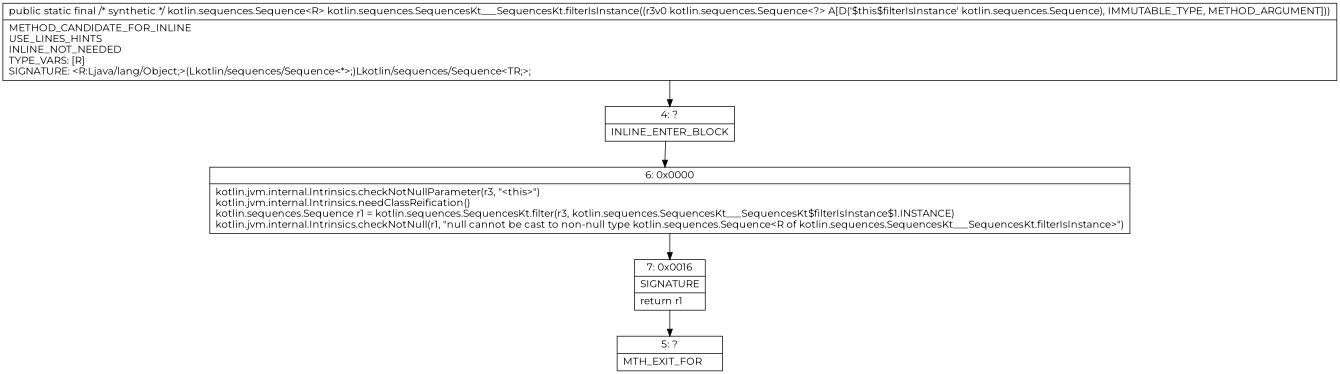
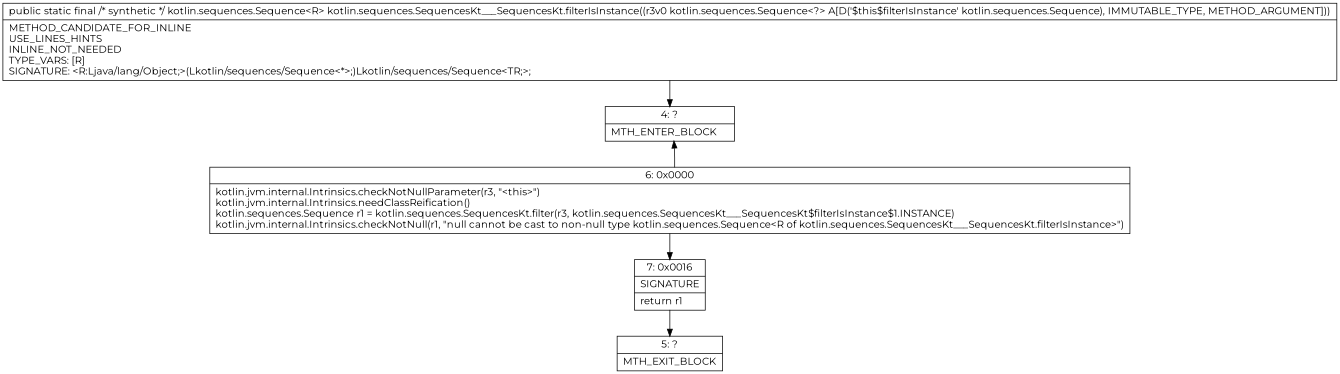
(670, 132) -> (664, 132)
(665, 150) -> (675, 158)
(663, 362) -> (670, 362)
